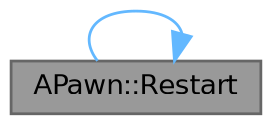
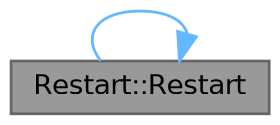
(136, 87) -> (140, 87)
